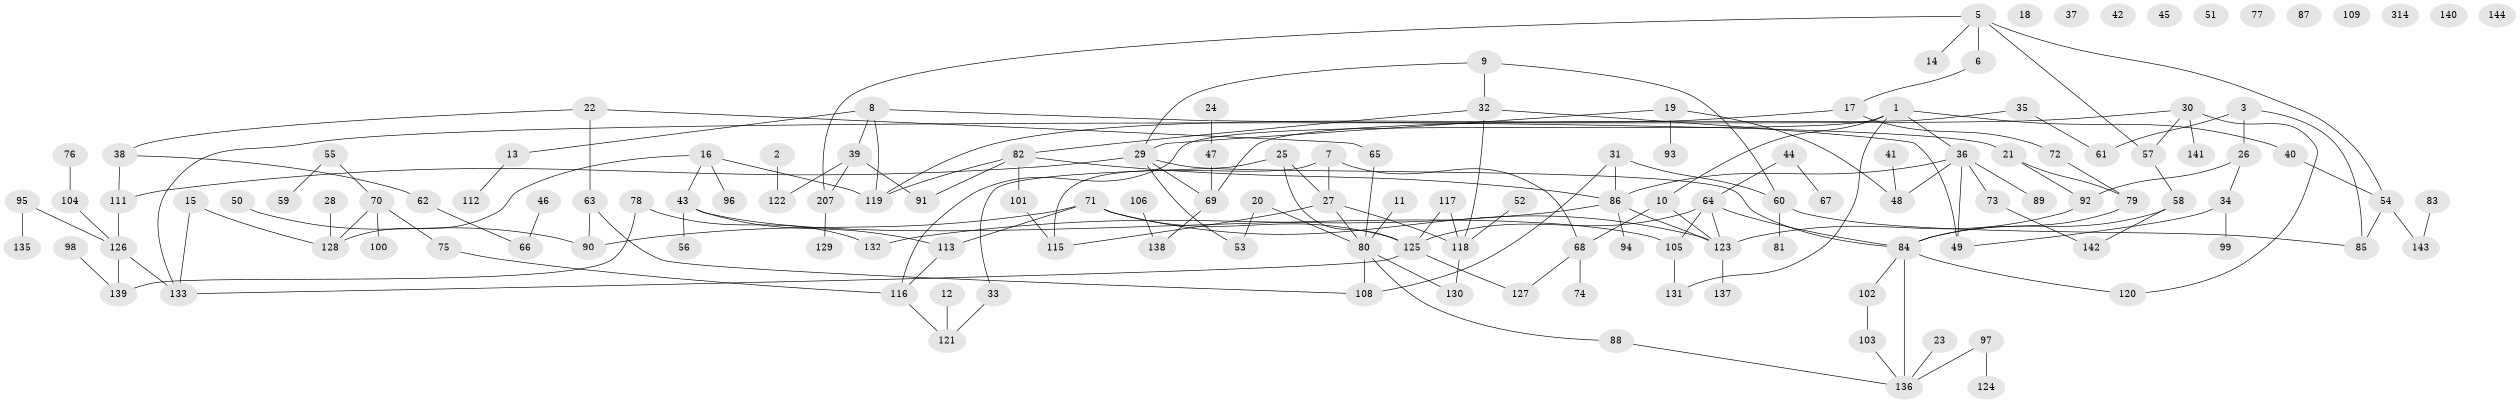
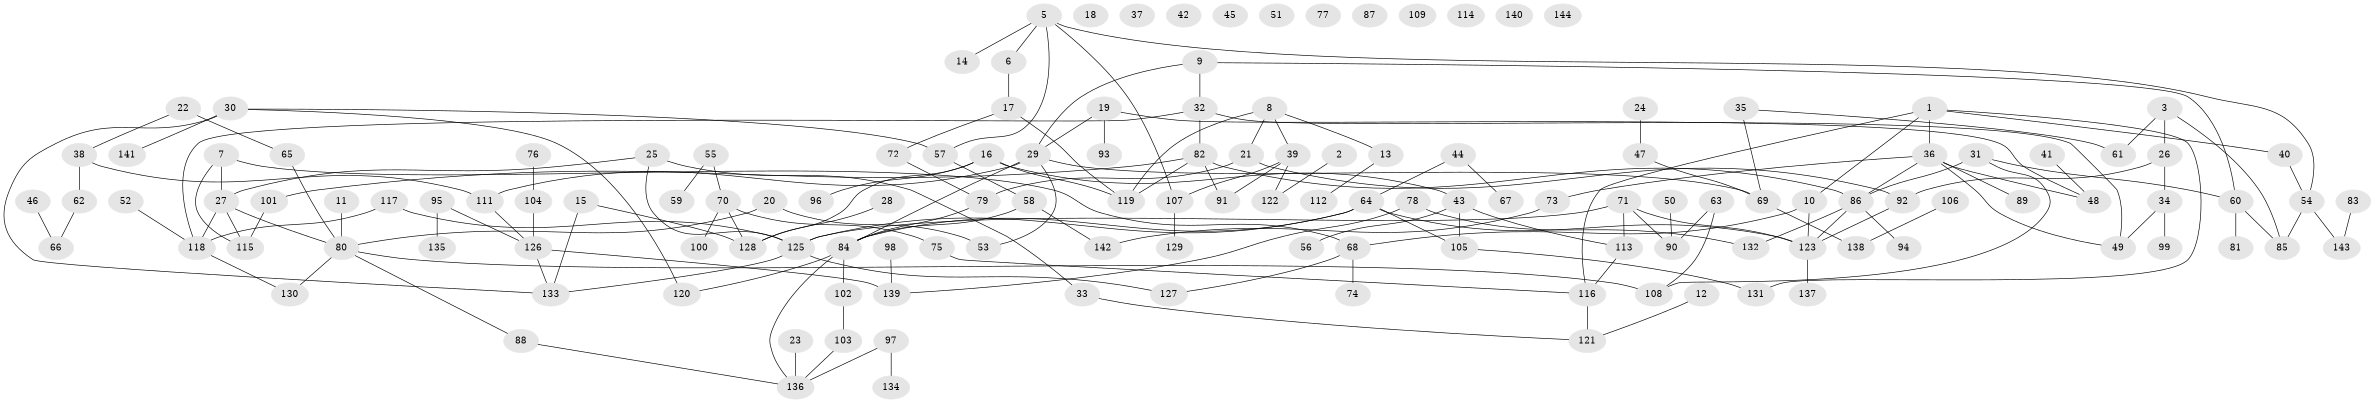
(2400, 16) -> (1466, 16)
(590, 155) -> none
(826, 202) -> (1175, 202)
(1986, 388) -> (891, 388)
